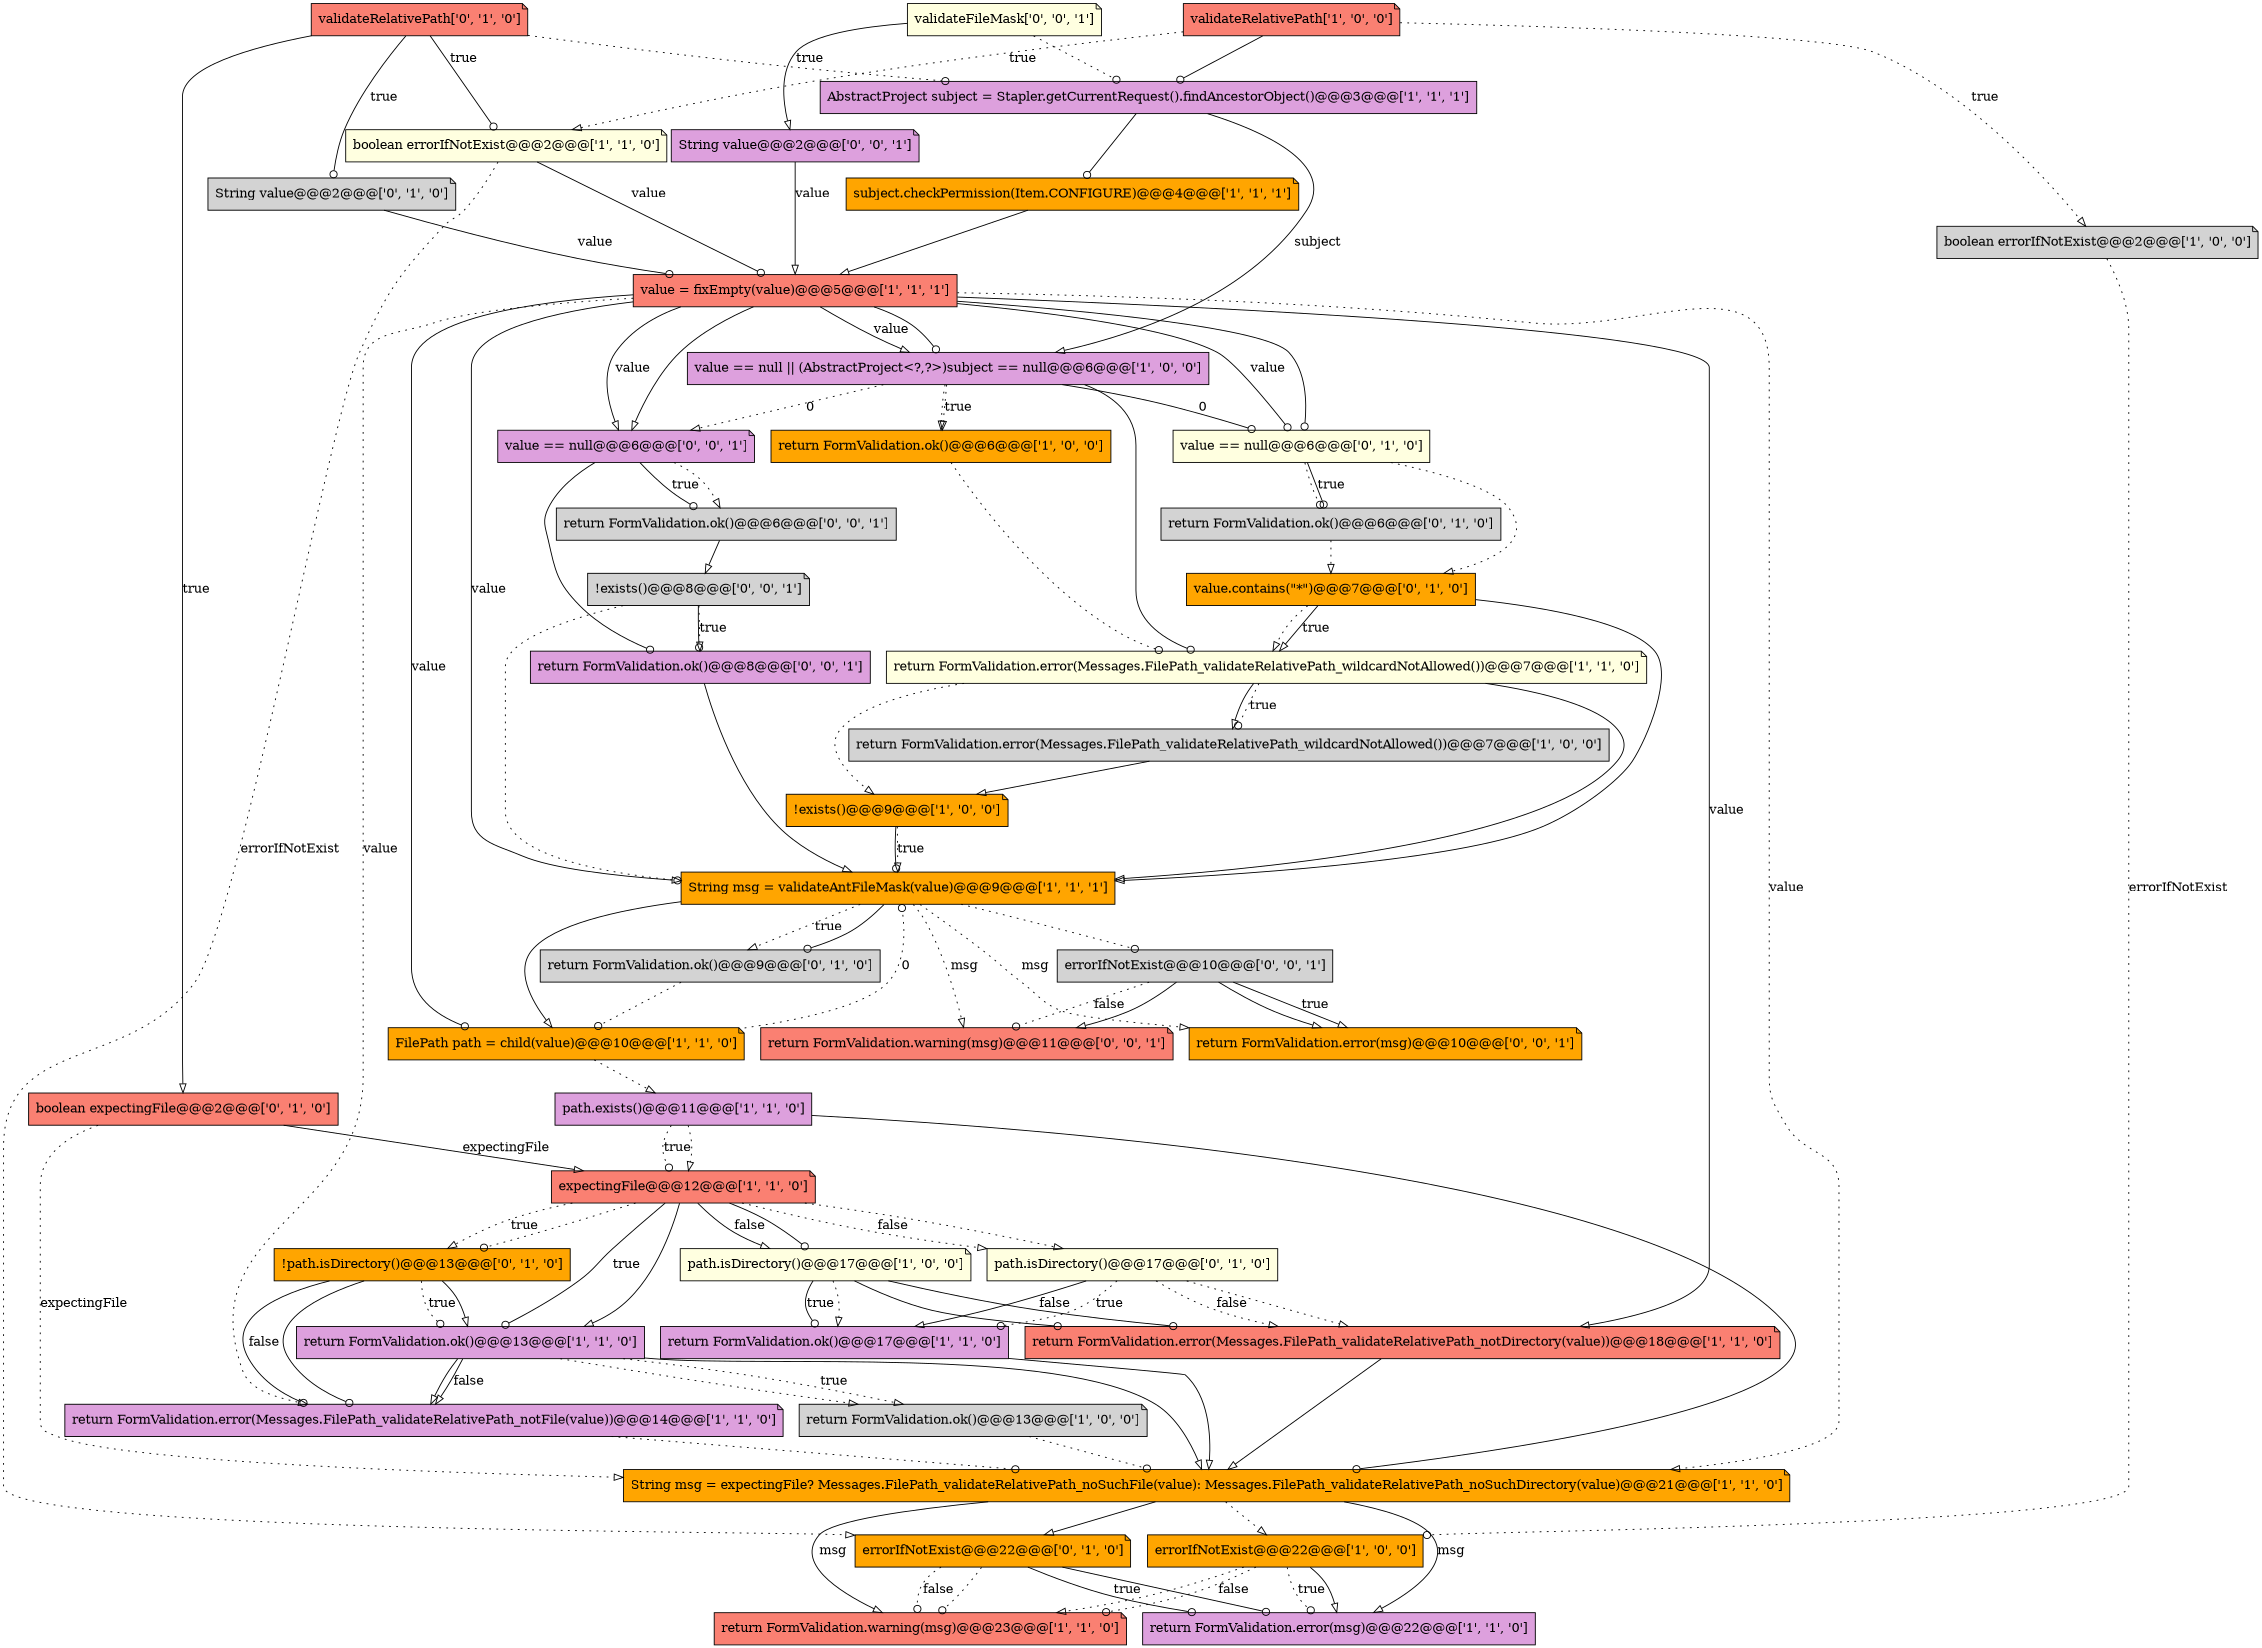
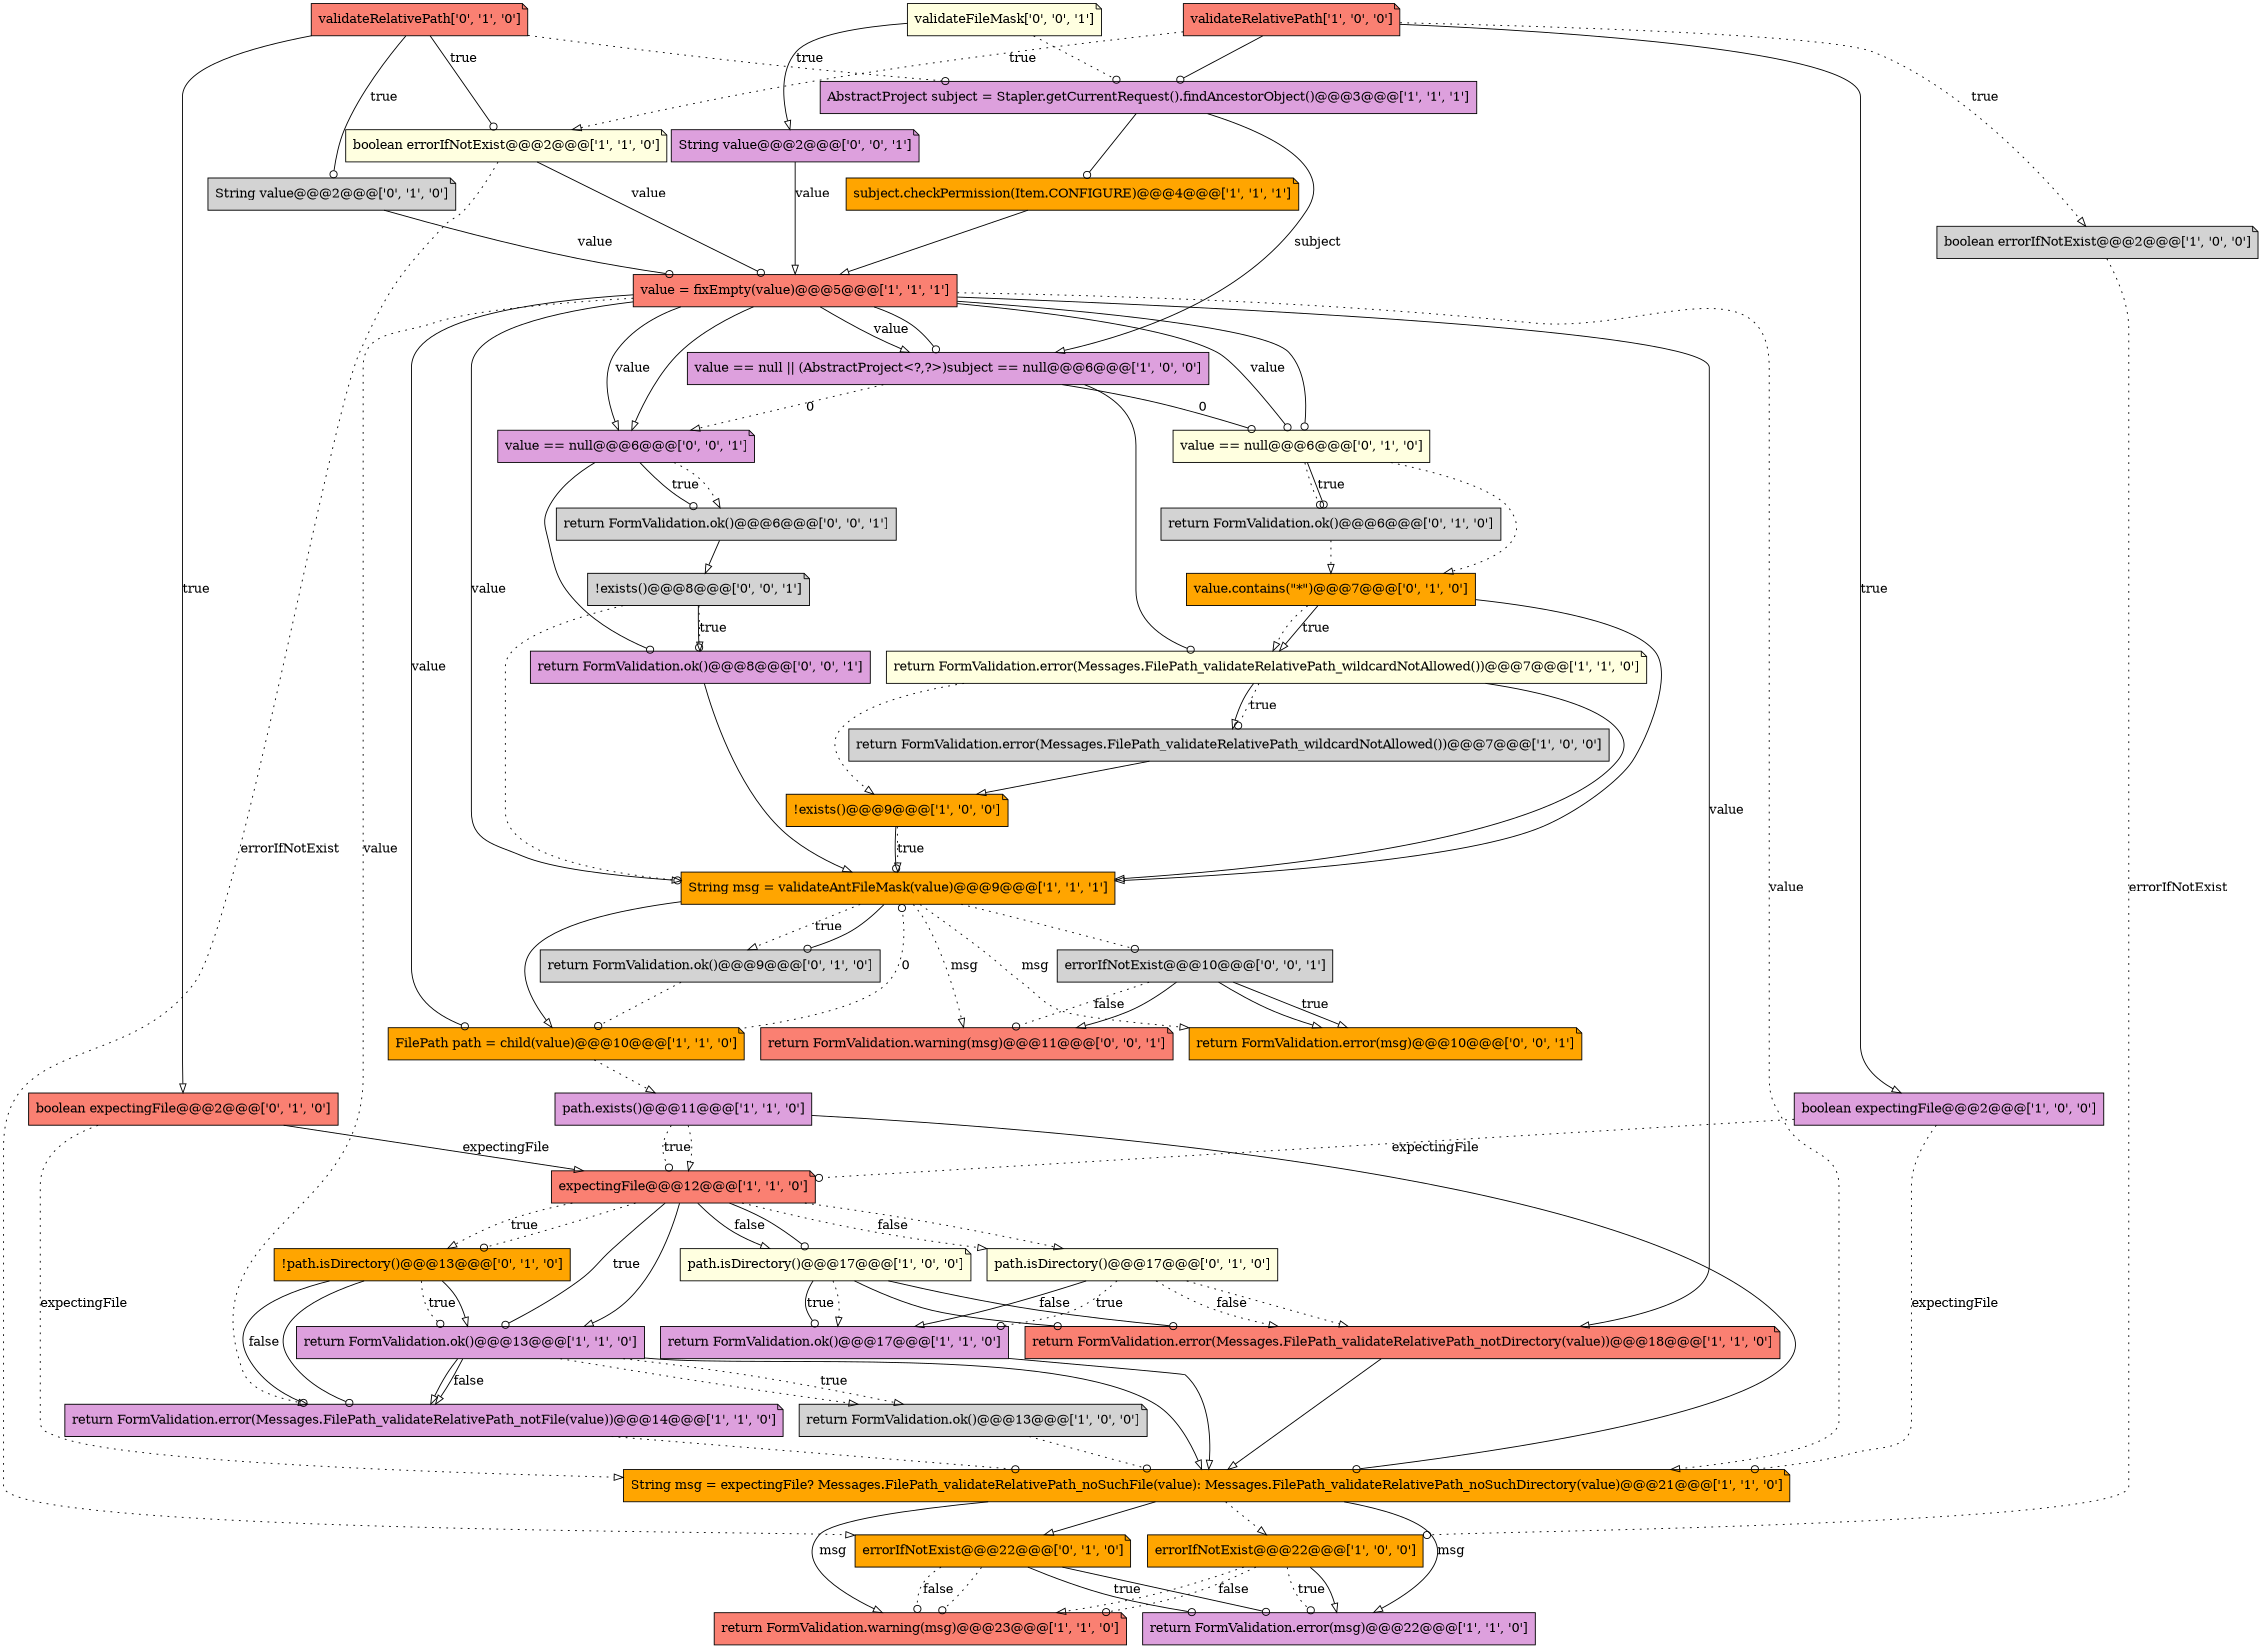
(941, 446) -> none
none -> (1949, 1109)
